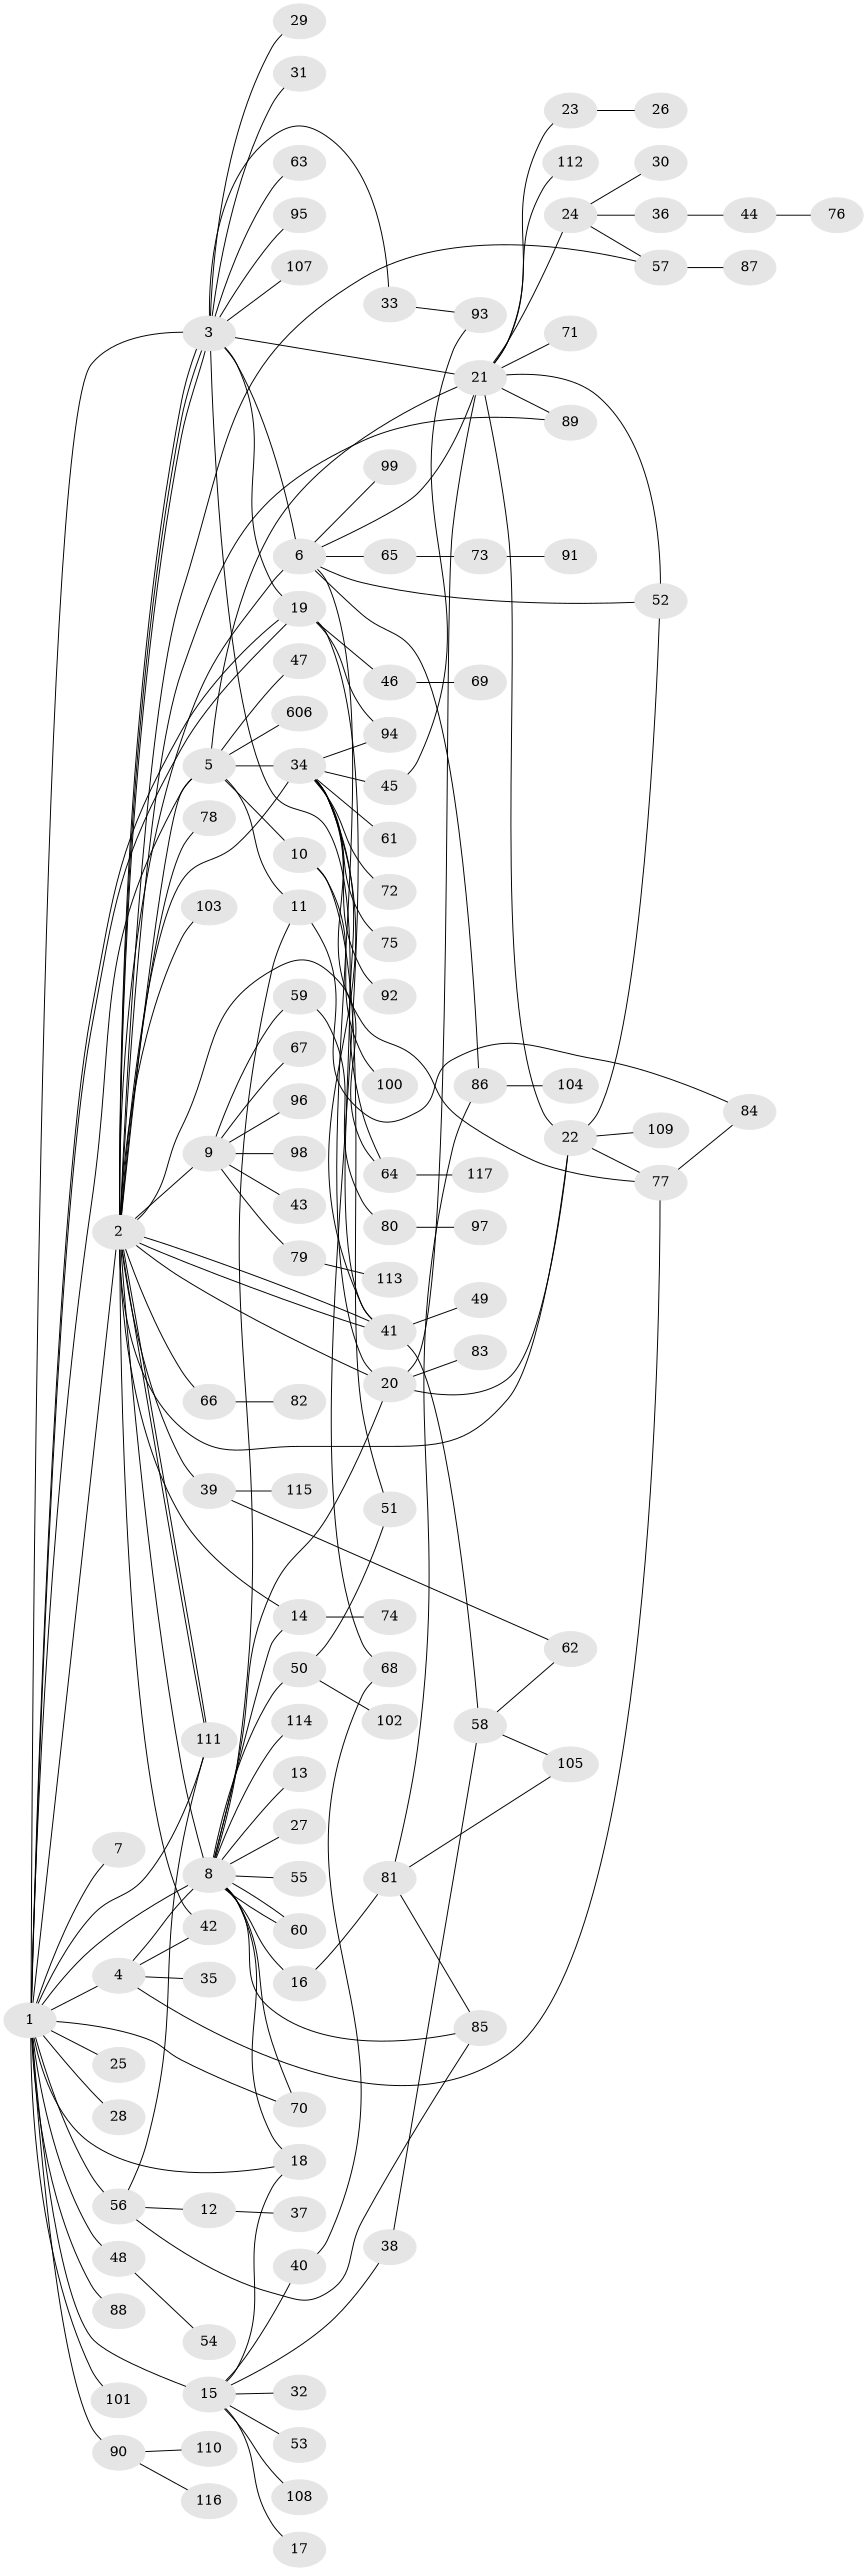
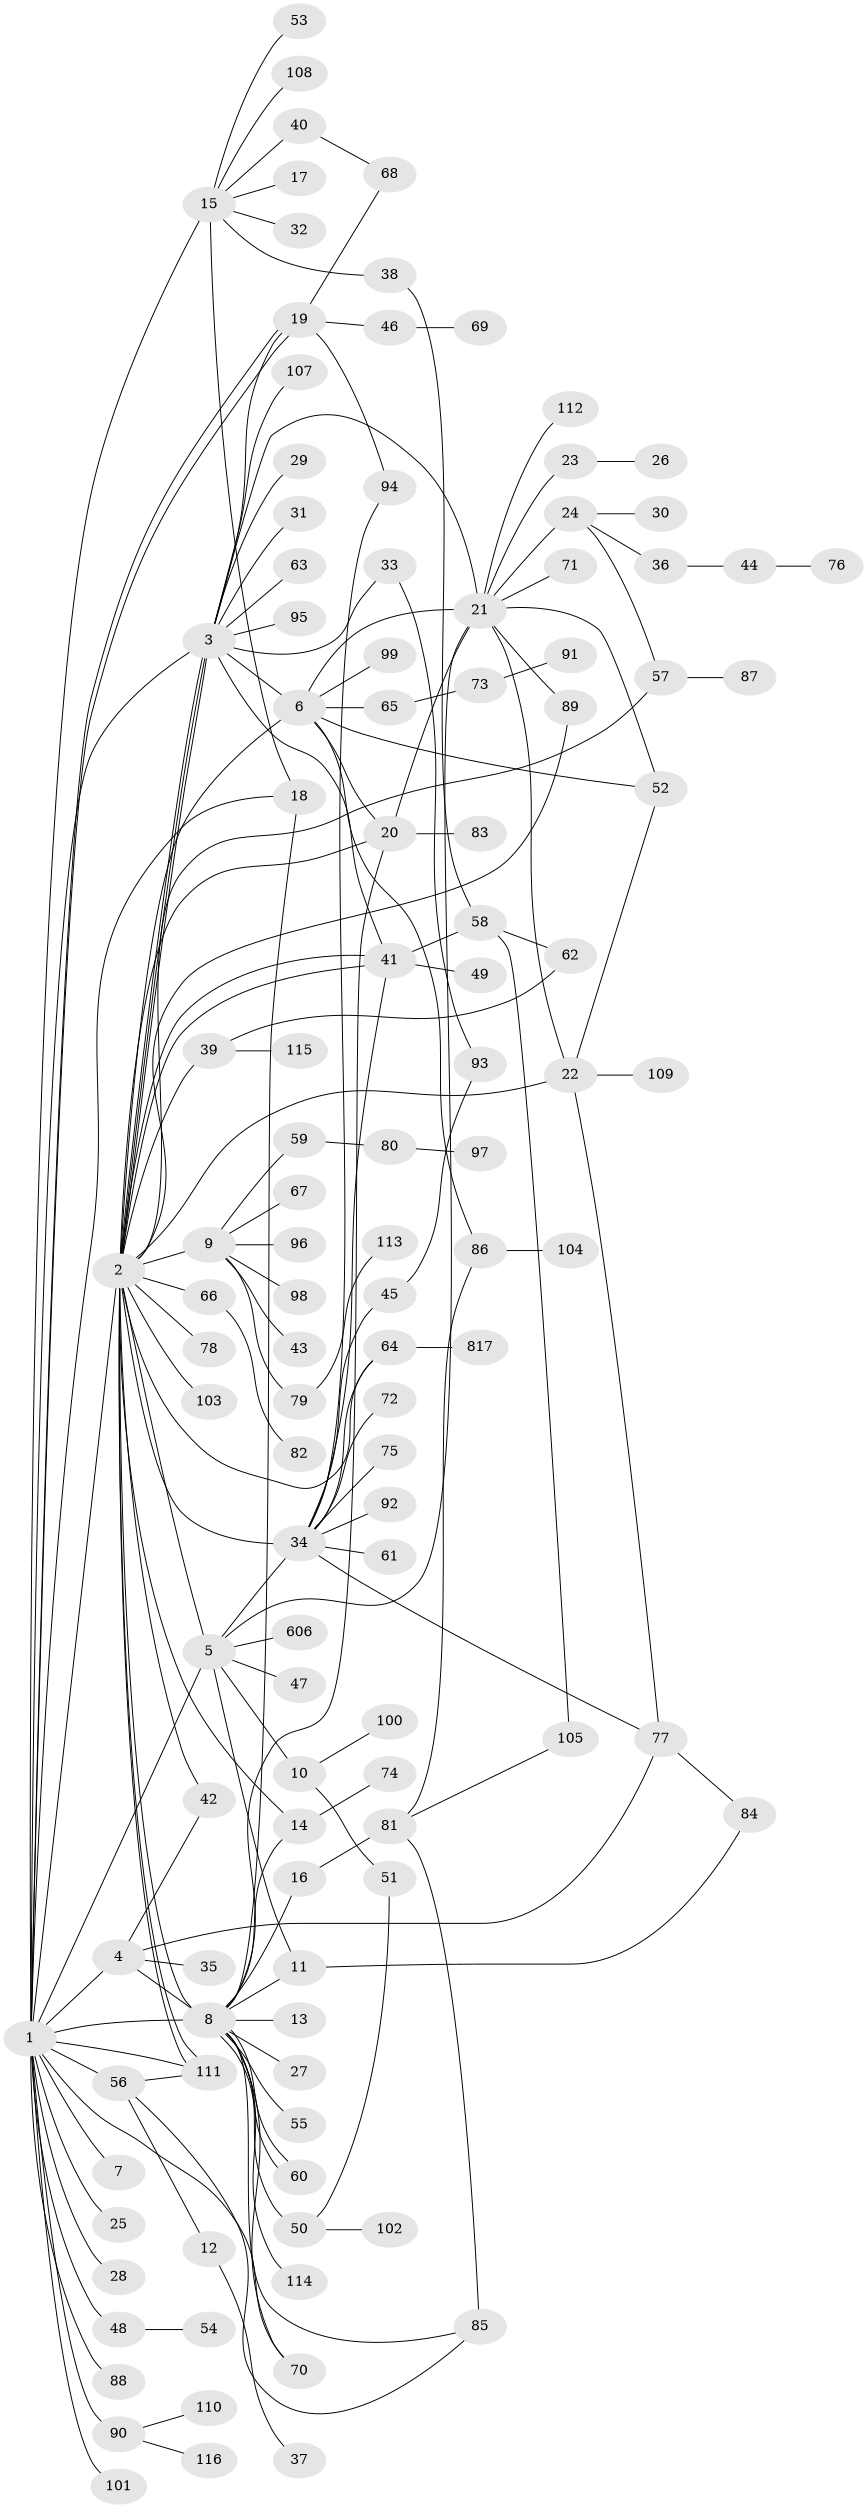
(480, 1175) -> (480, 1348)
(514, 1370) -> none
